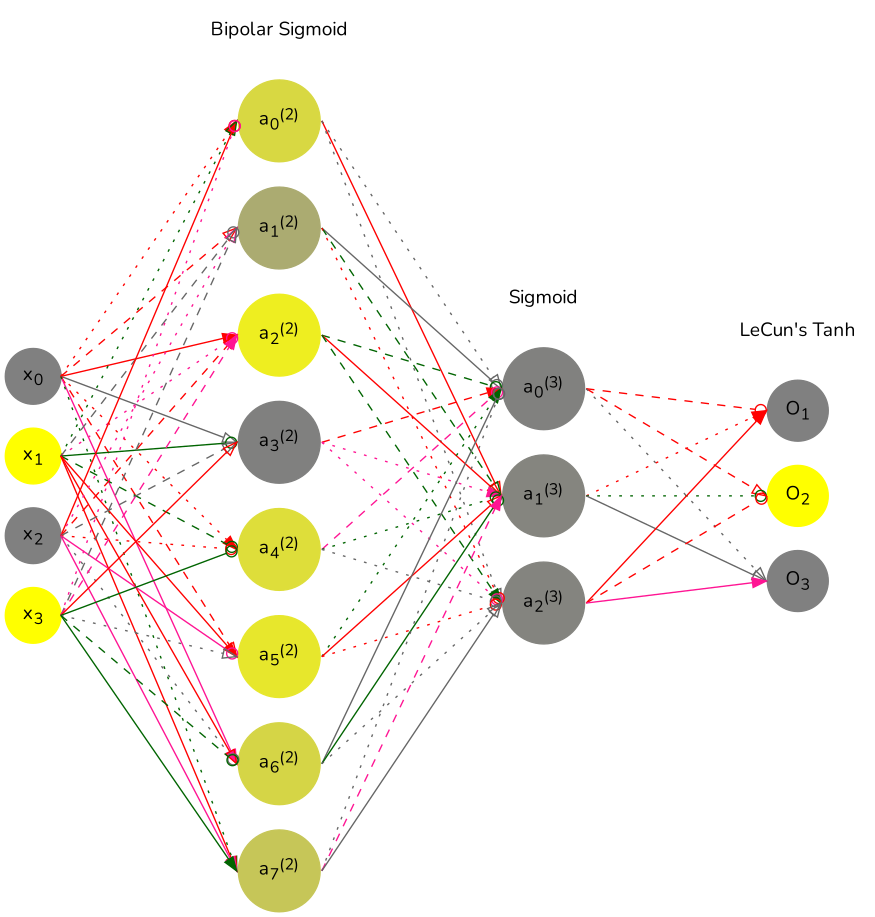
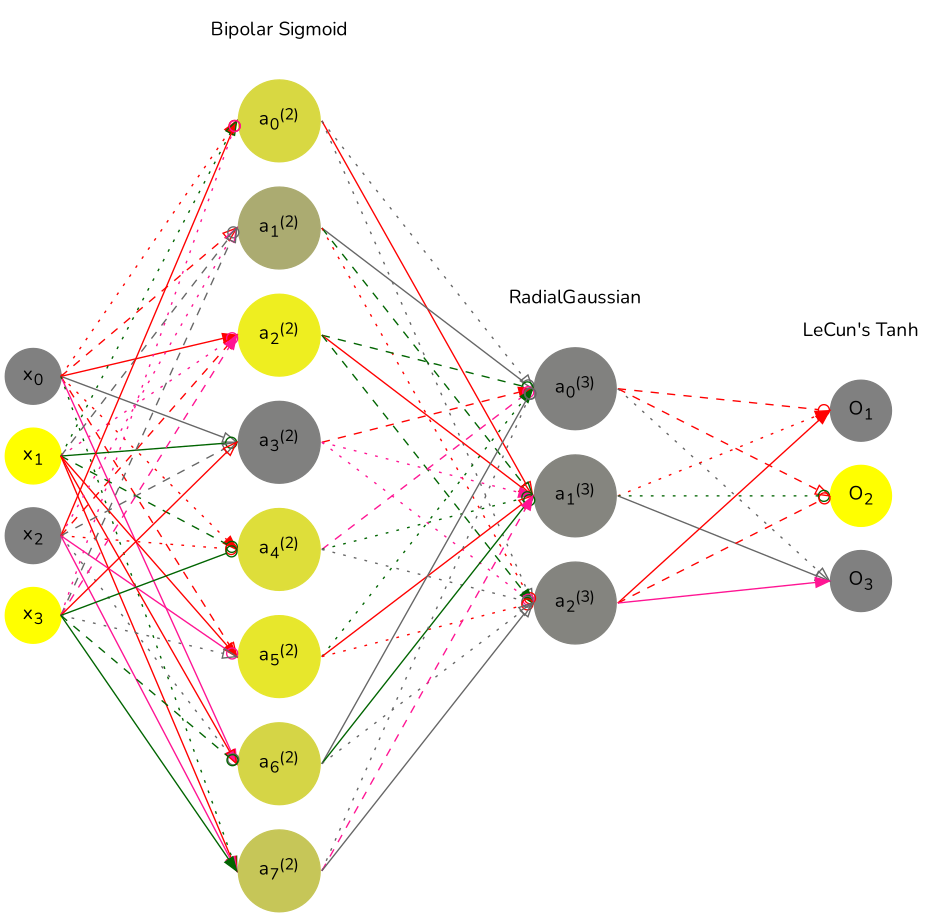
(544, 298) -> (575, 298)
